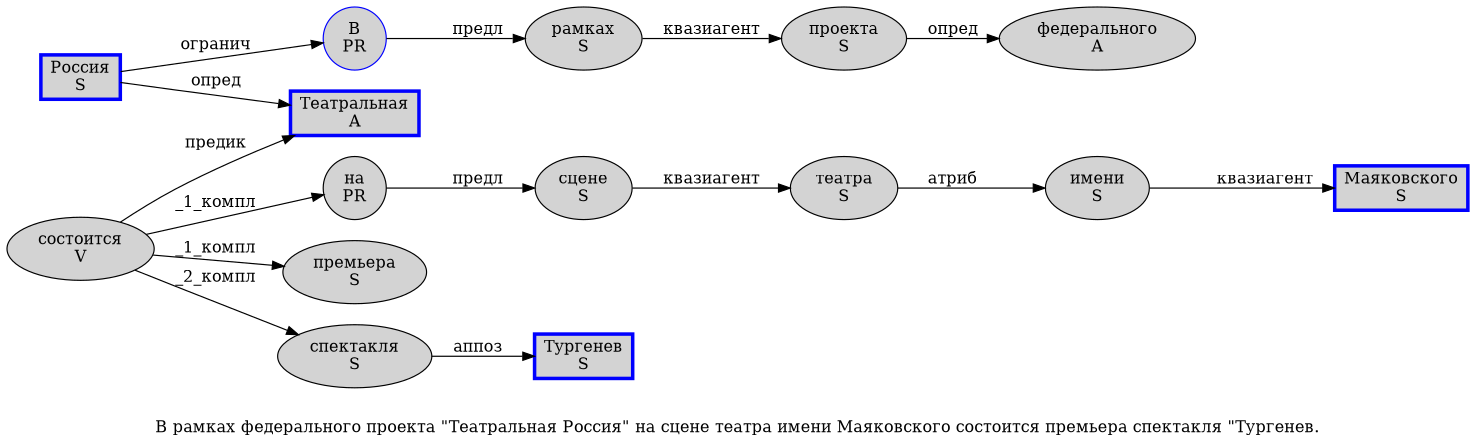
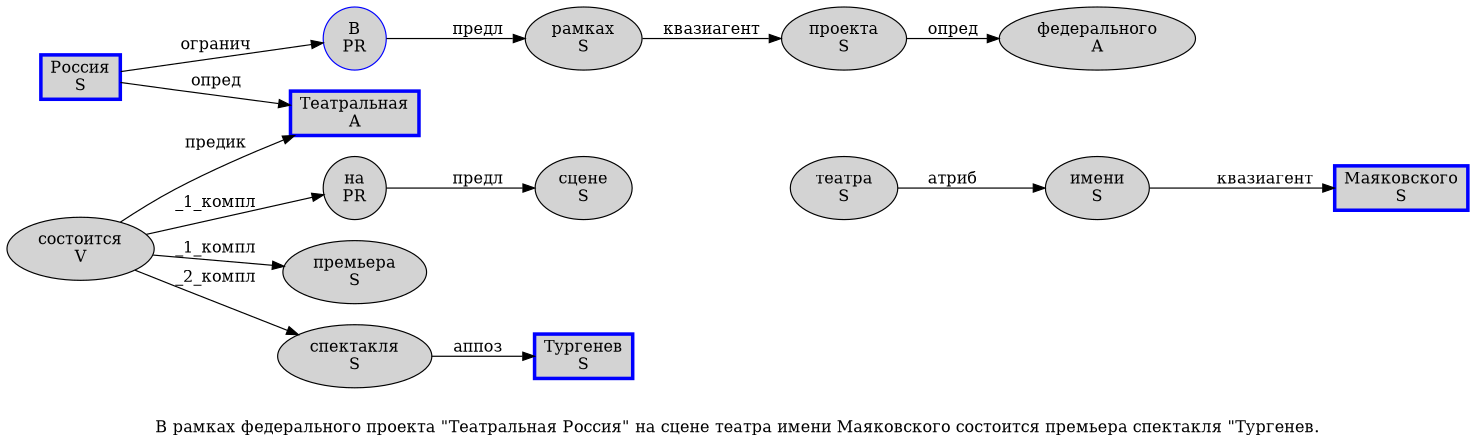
(705, 188) -> none
